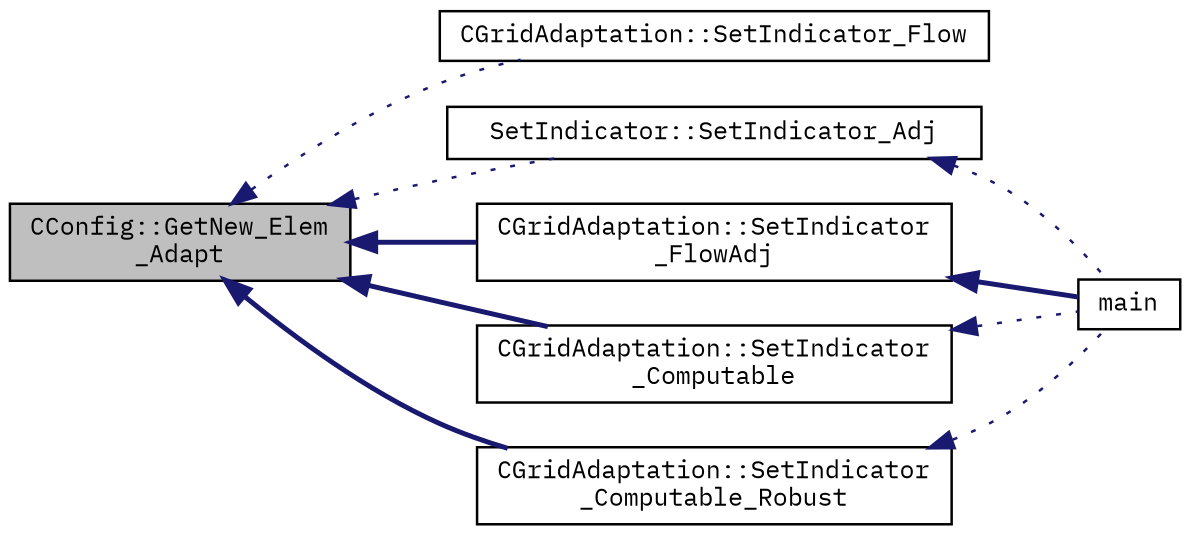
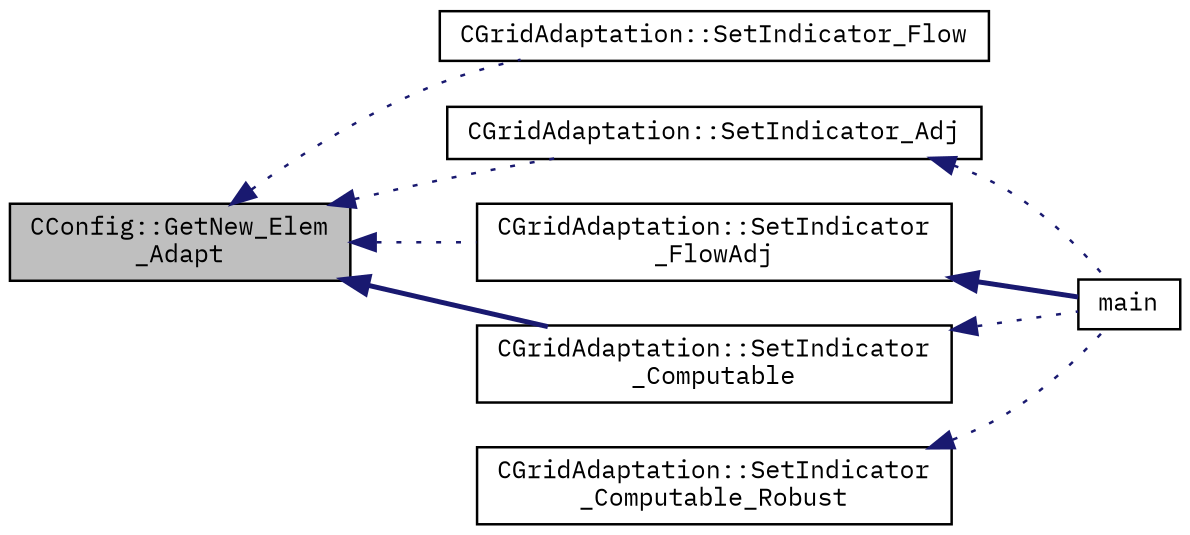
(714, 133) -> (714, 133)
(426, 242) -> (426, 242)
(368, 385) -> none
